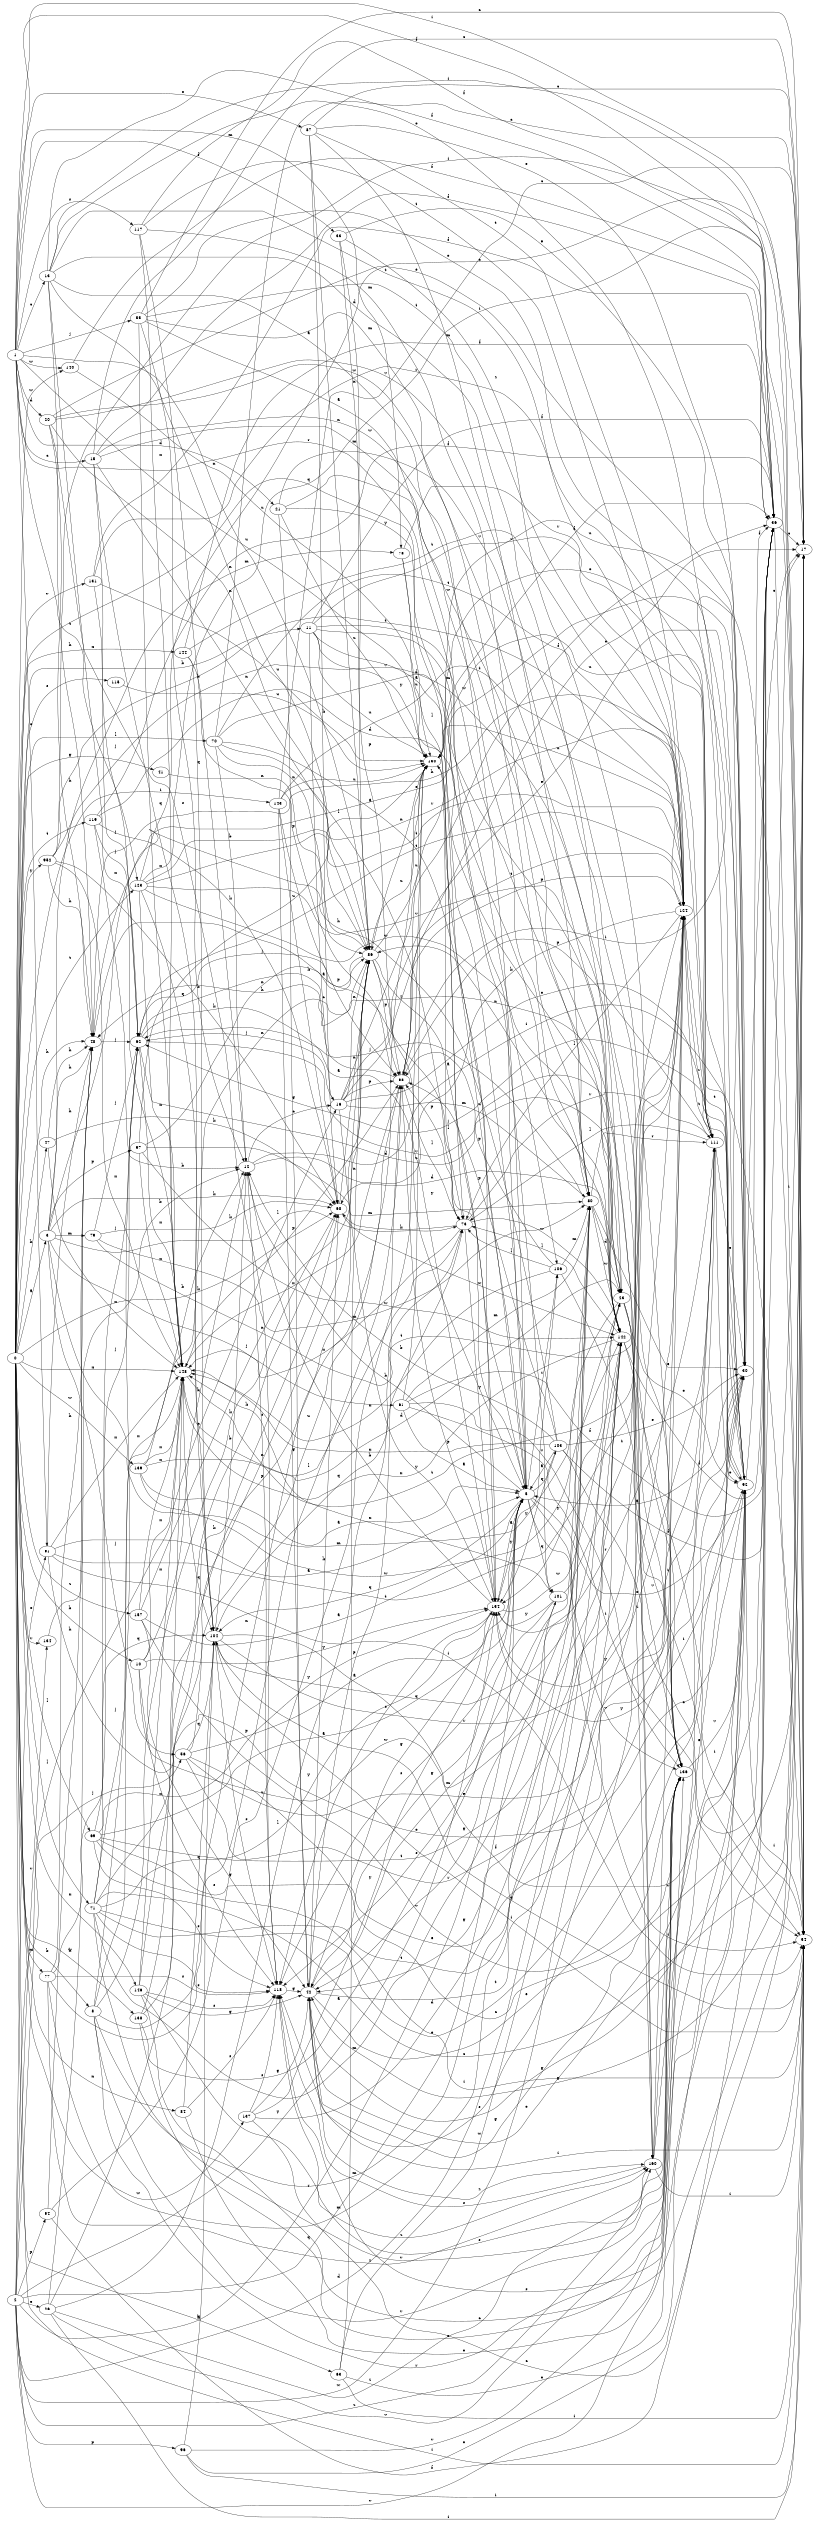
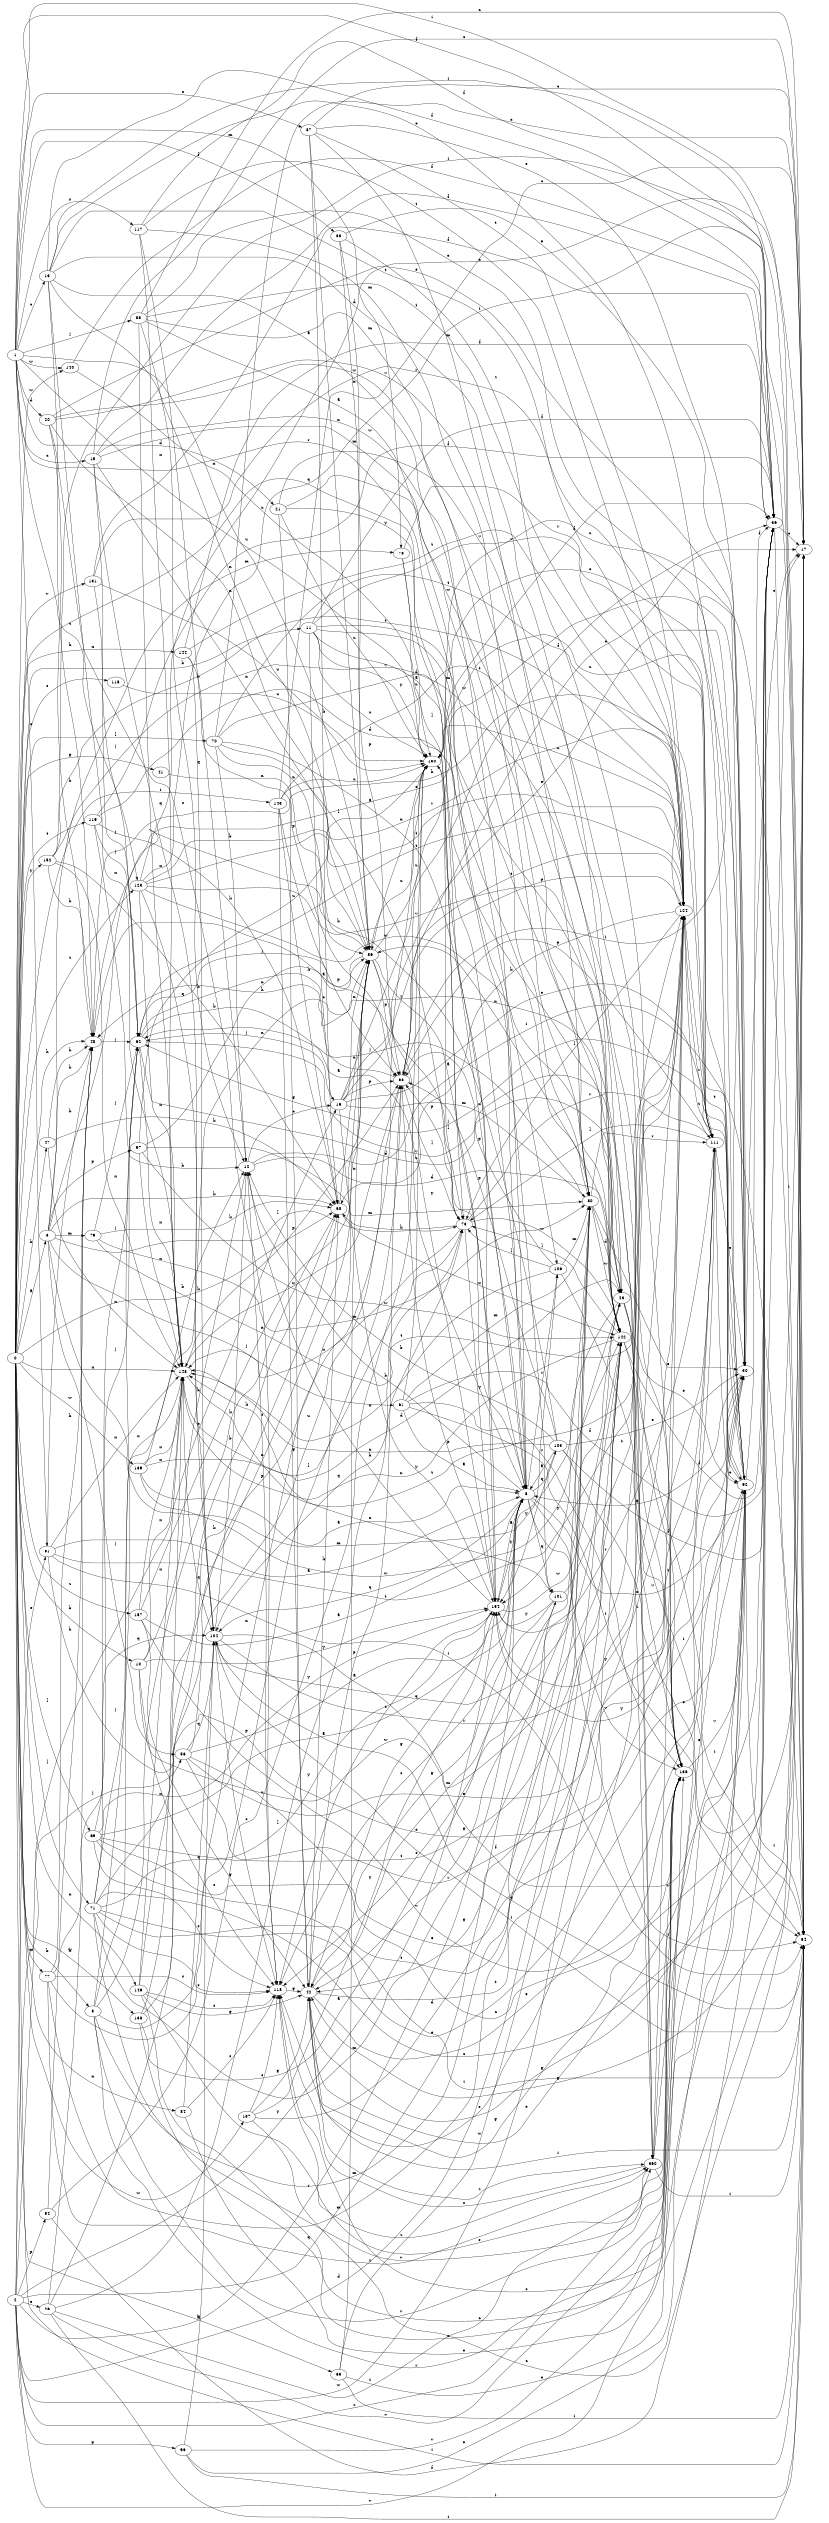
(47, 860) -> (47, 860)
(47, 1641) -> none
(653, 2164) -> (653, 2164)
